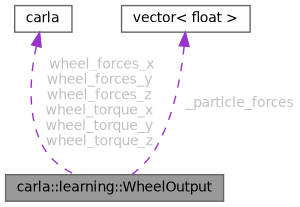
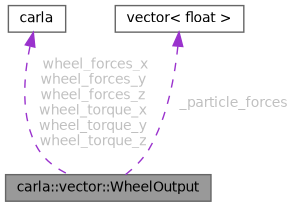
(115, 188) -> (108, 188)
